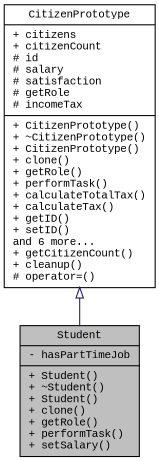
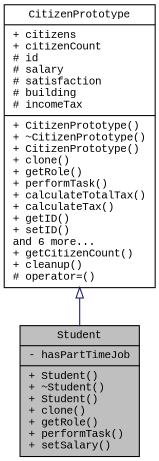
(42, 93) -> (45, 93)
